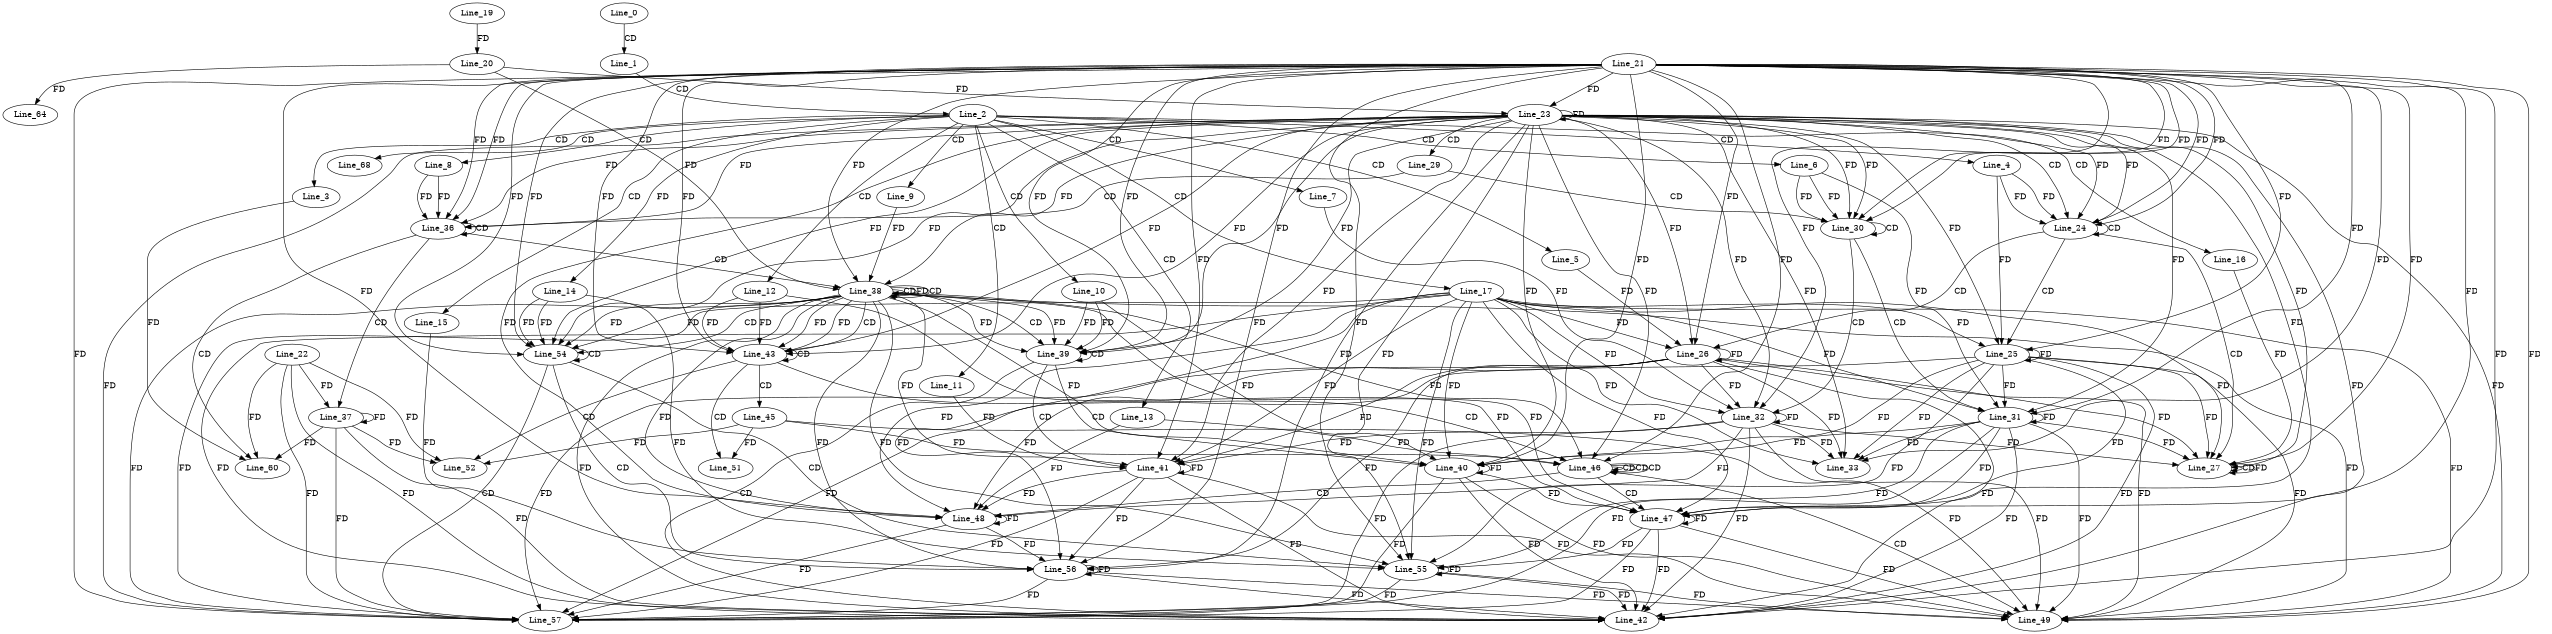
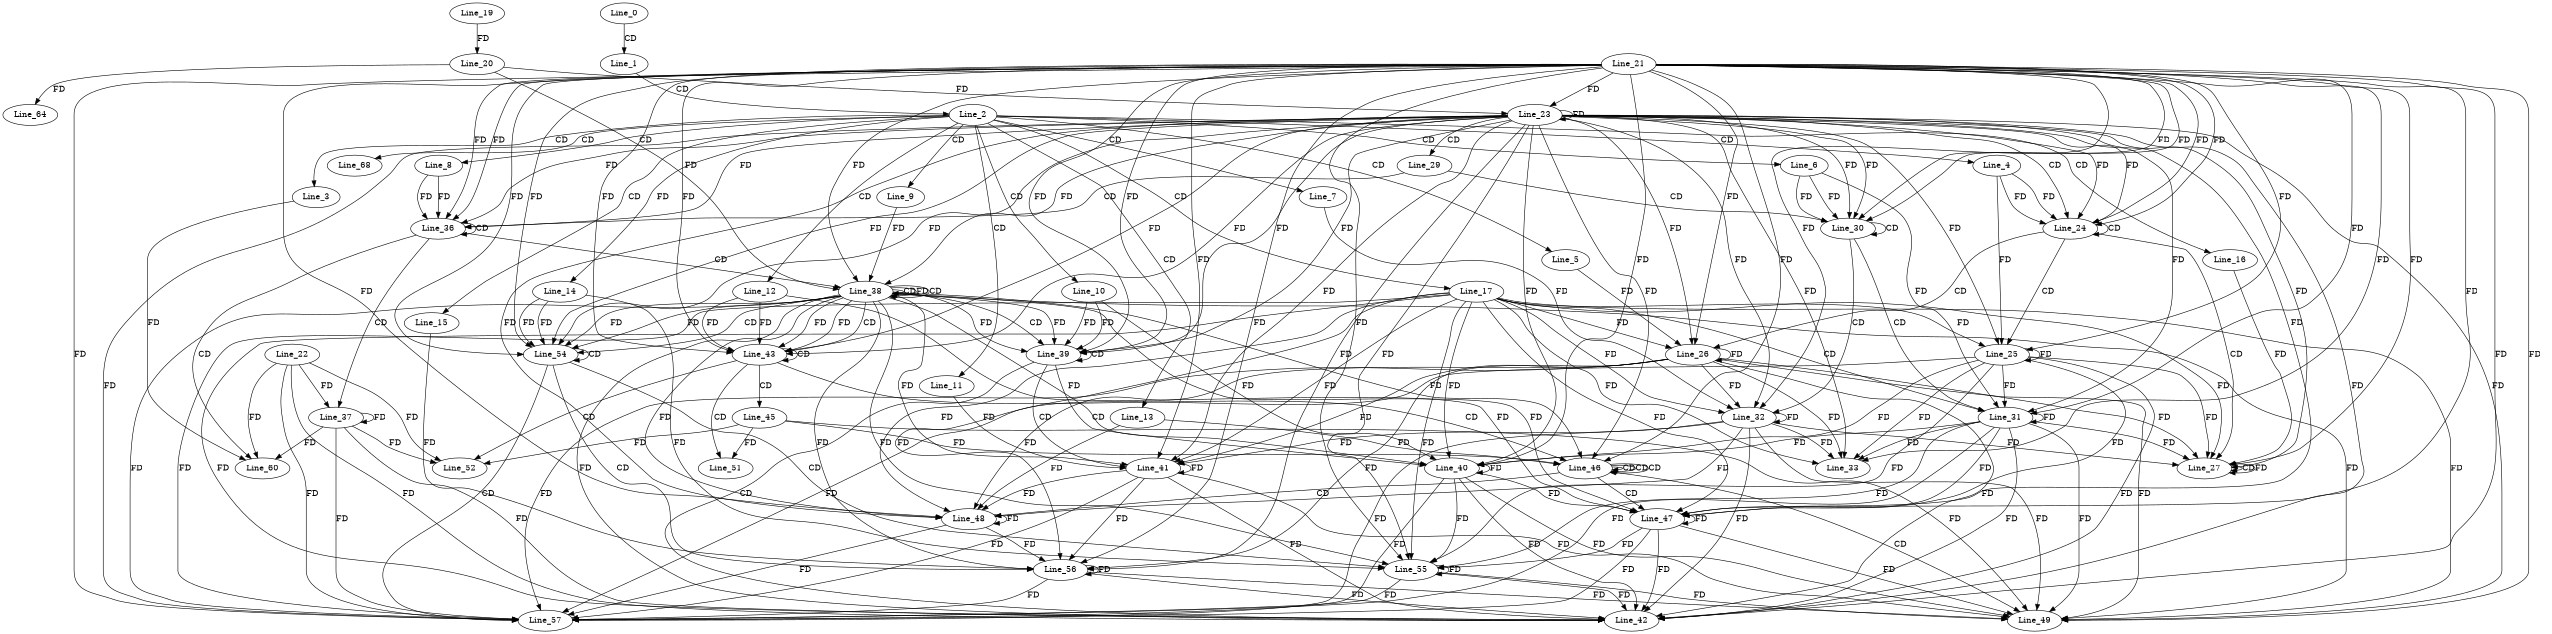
(1830, 355) -> (1830, 355)
(2287, 468) -> none
none -> (1456, 522)
